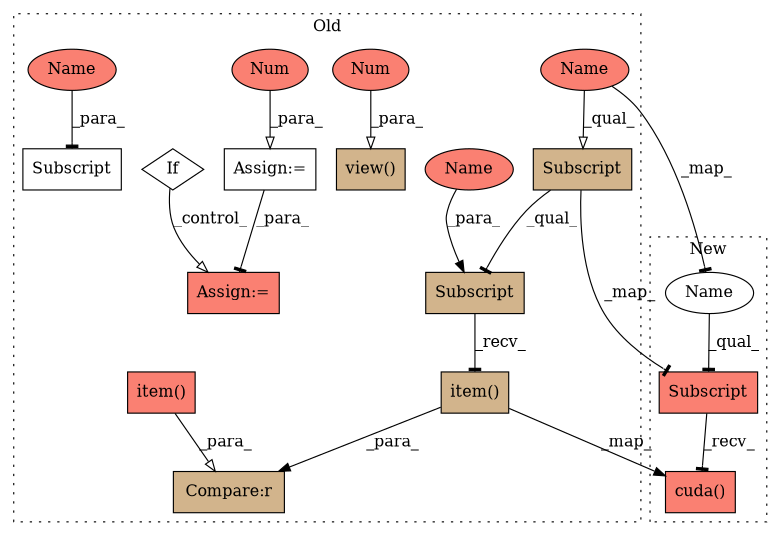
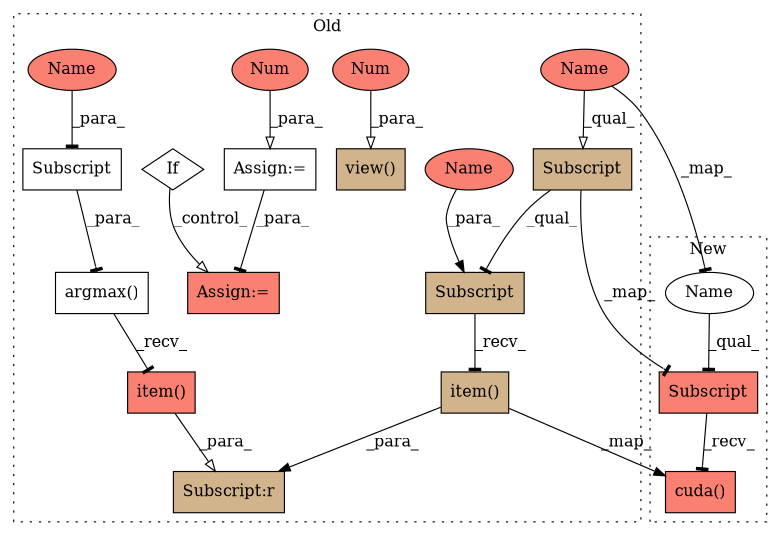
none -> (102, 293)
(229, 492) -> (229, 492)
